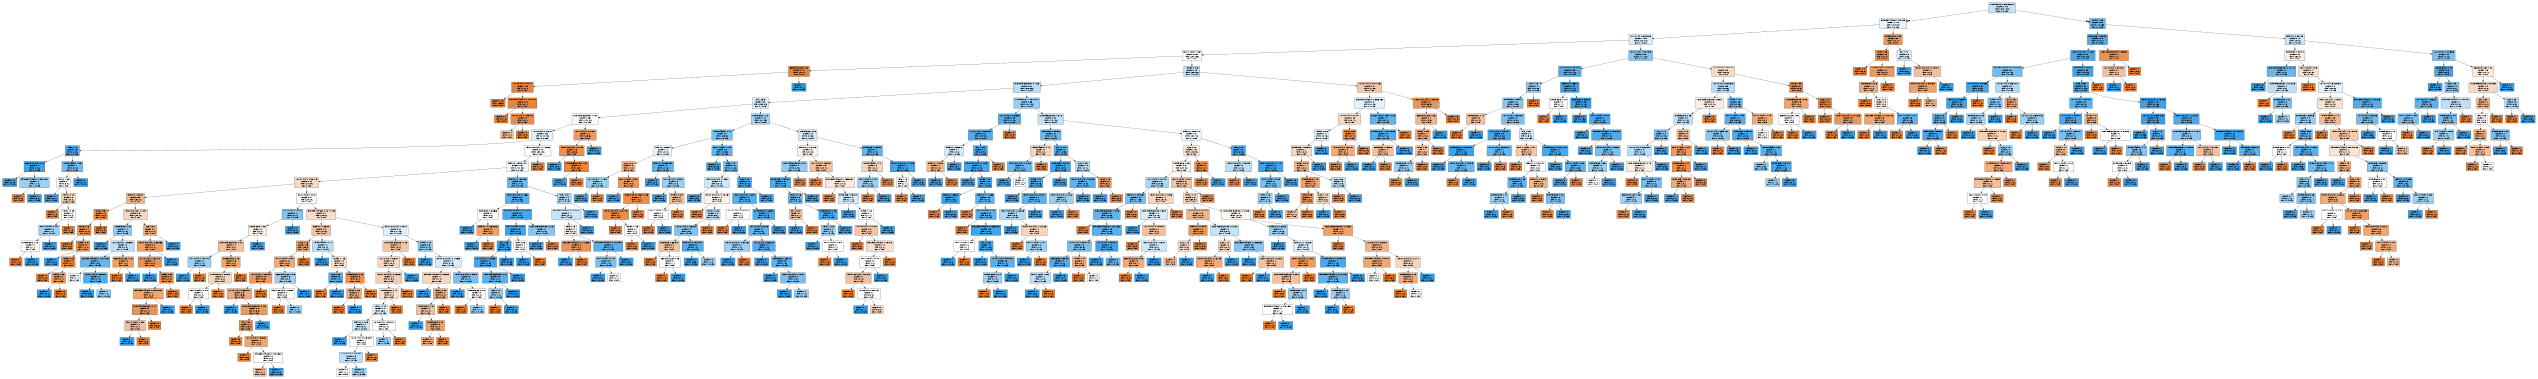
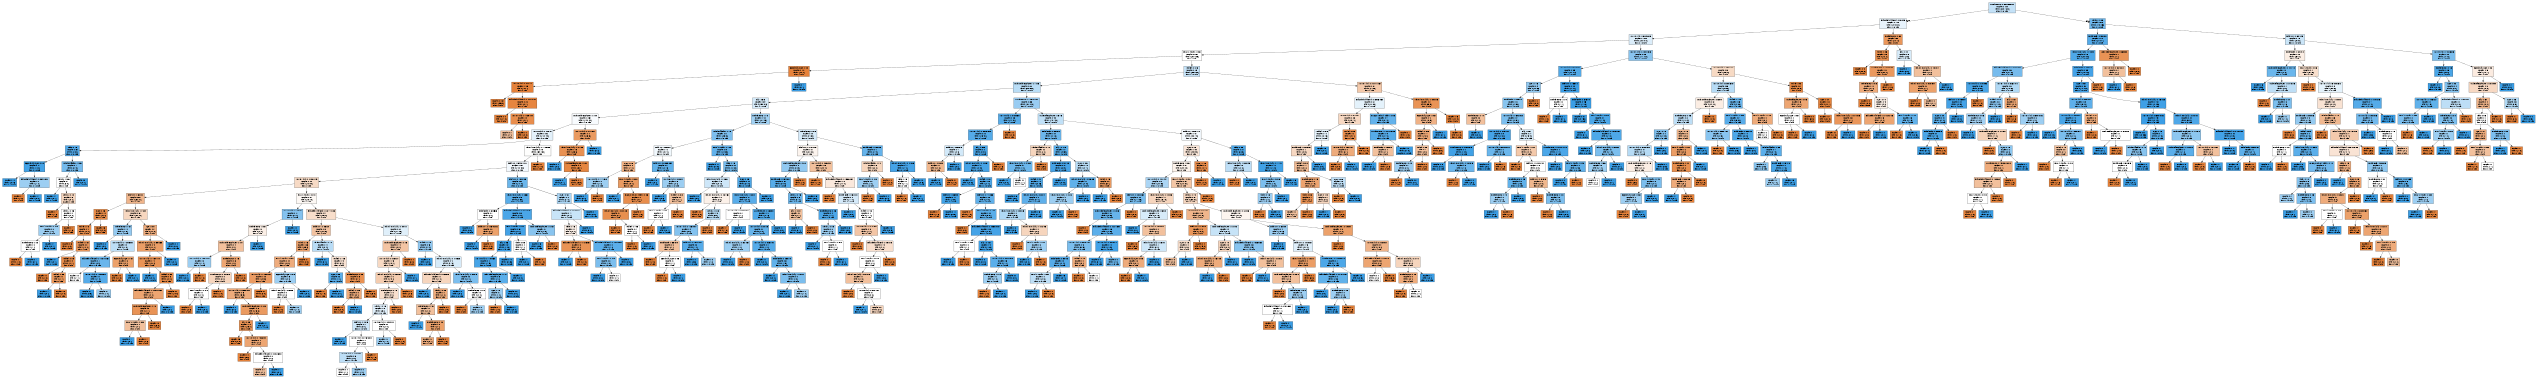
(1466, 127) -> (1455, 126)
